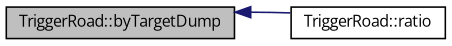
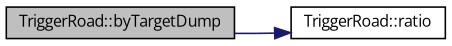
(271, 12) -> (255, 33)
